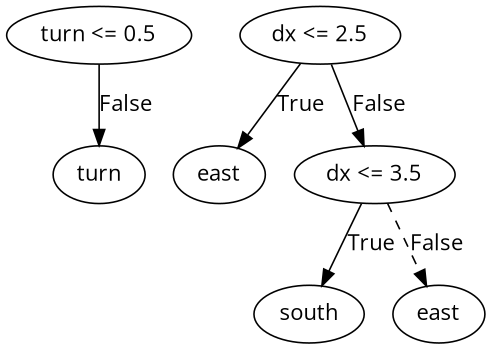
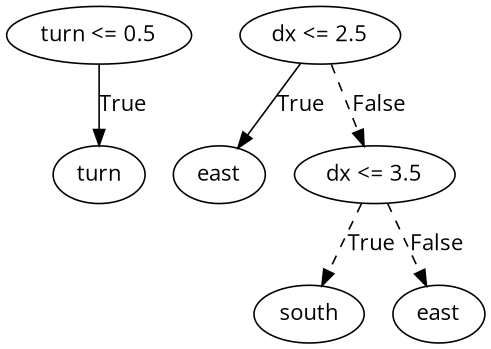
(345, 98) -> (345, 98)
(126, 105) -> (123, 105)
(345, 237) -> (345, 237)
